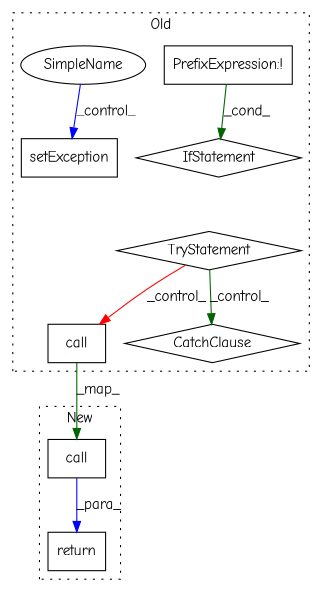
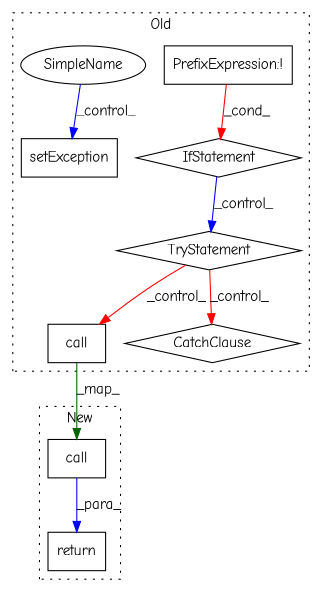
(224, 106) -> (224, 106)
none -> (214, 199)
(210, 292) -> (210, 292)
